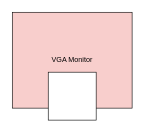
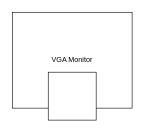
(72, 60) -> (72, 60)
